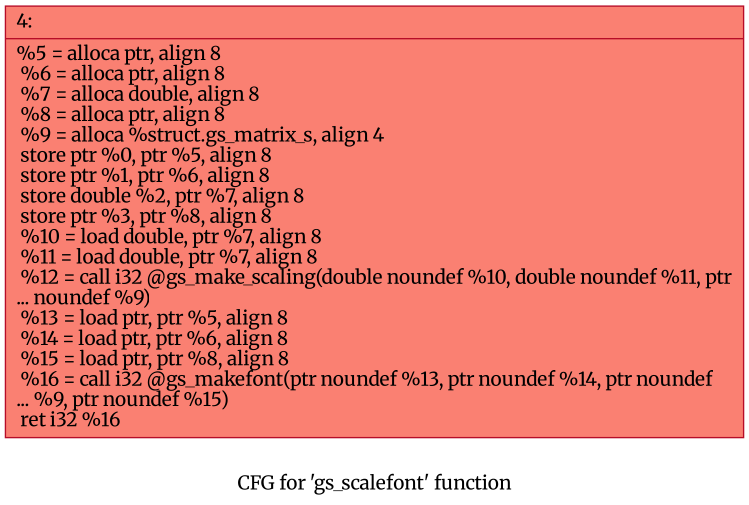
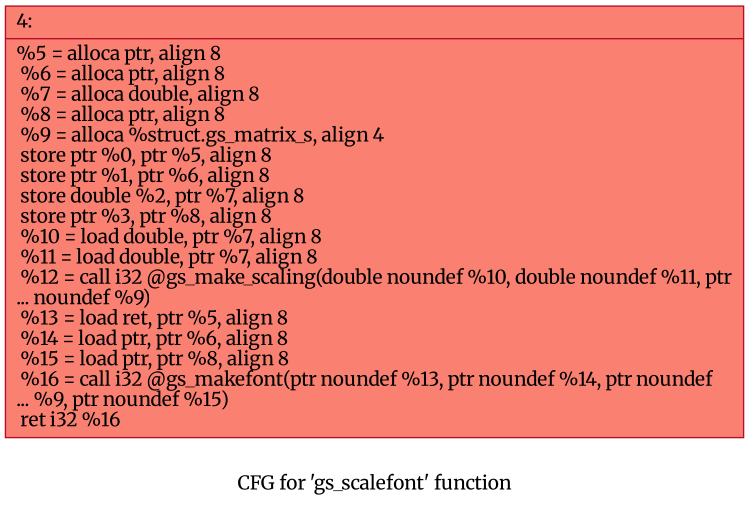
(153, 319) -> (153, 319)
